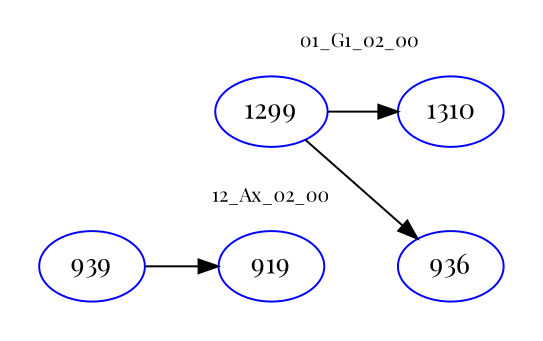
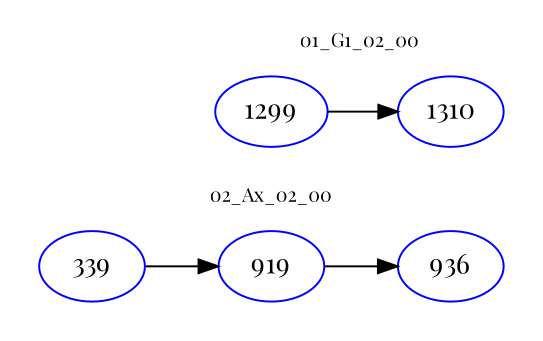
(364, 191) -> (351, 266)
(271, 197) -> (271, 197)
(92, 266) -> (92, 266)
